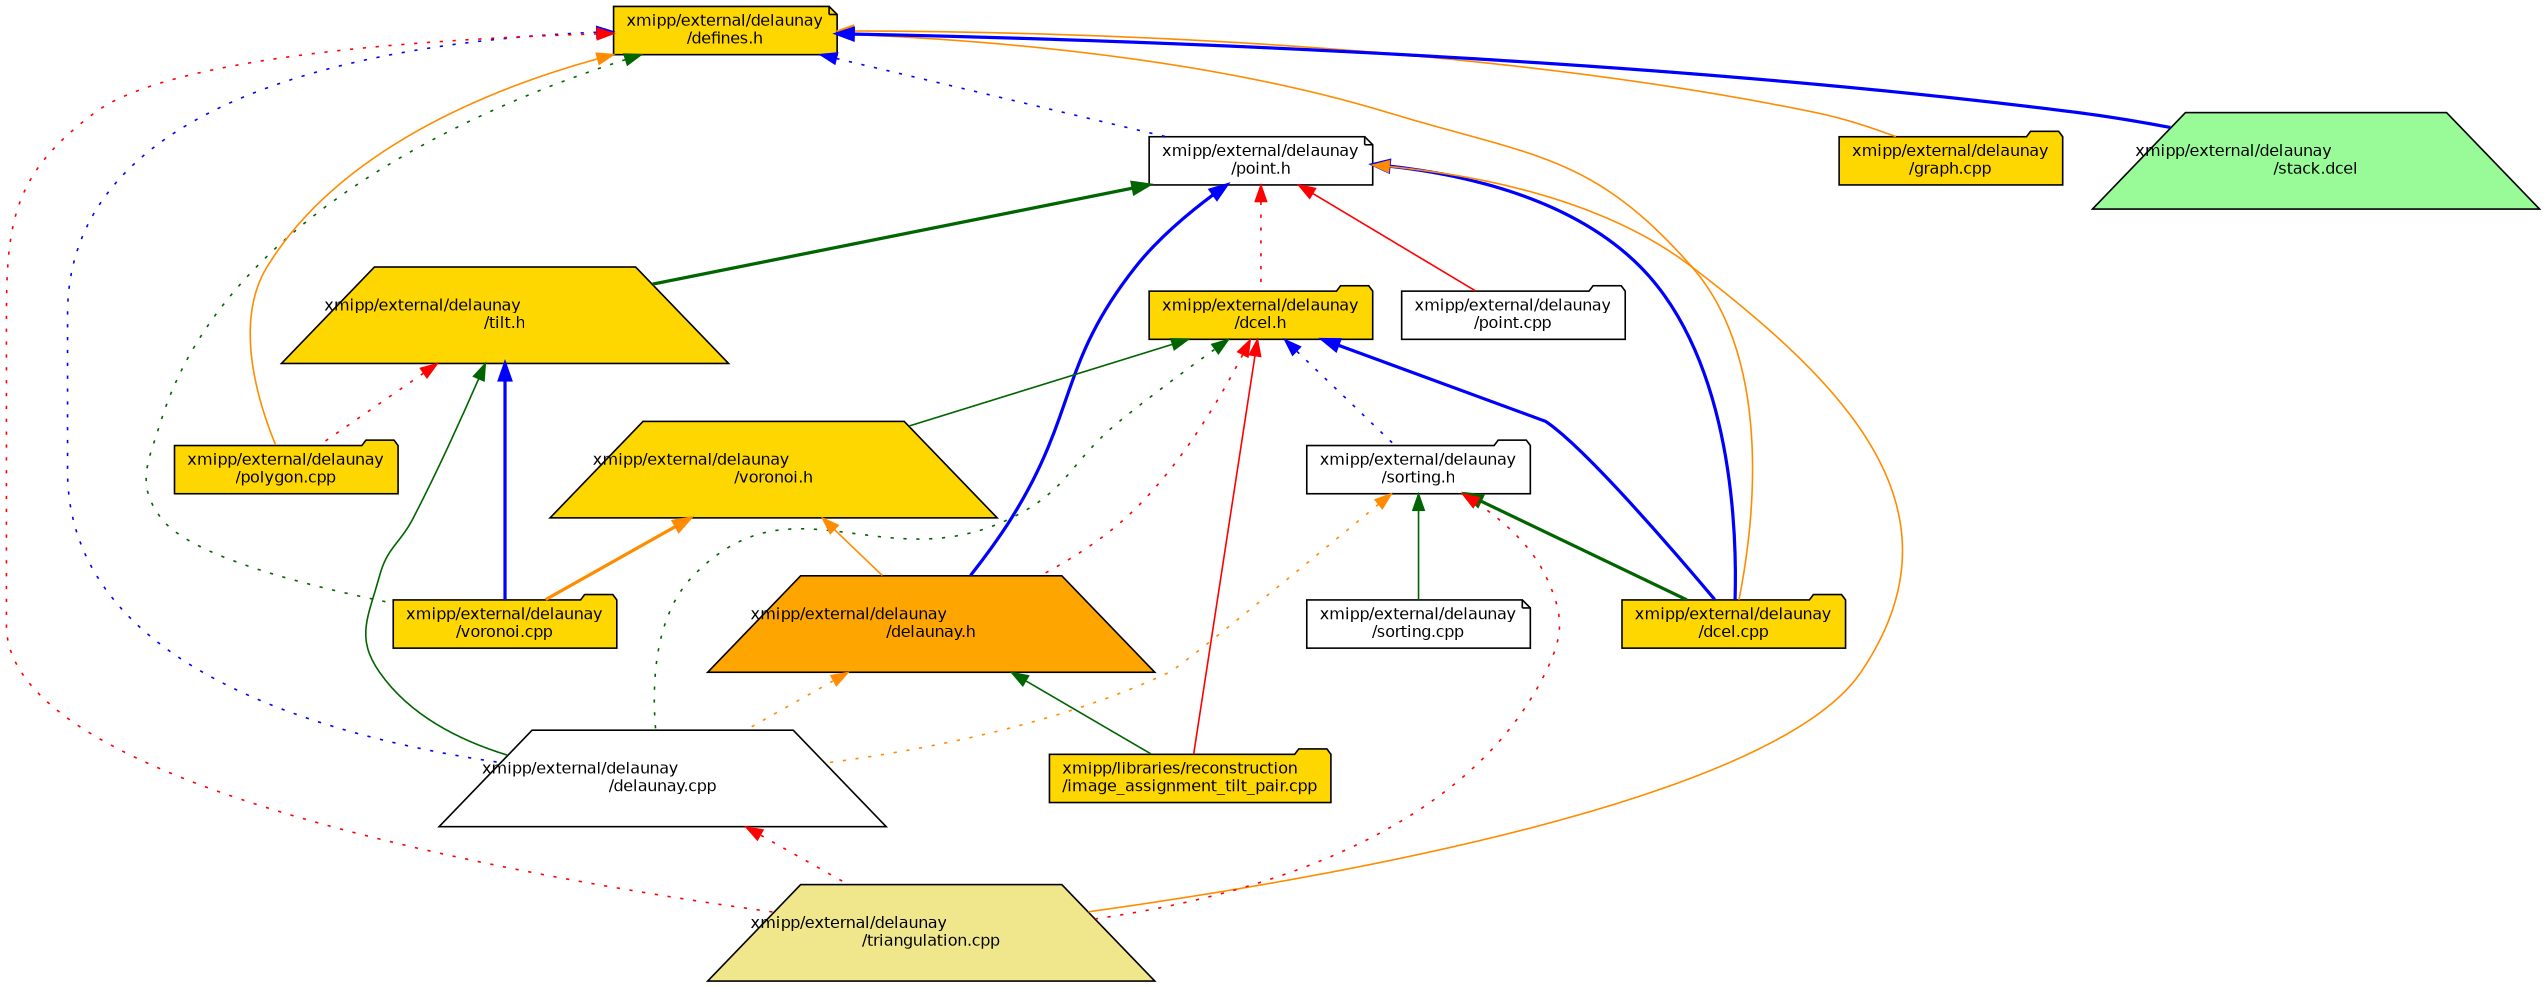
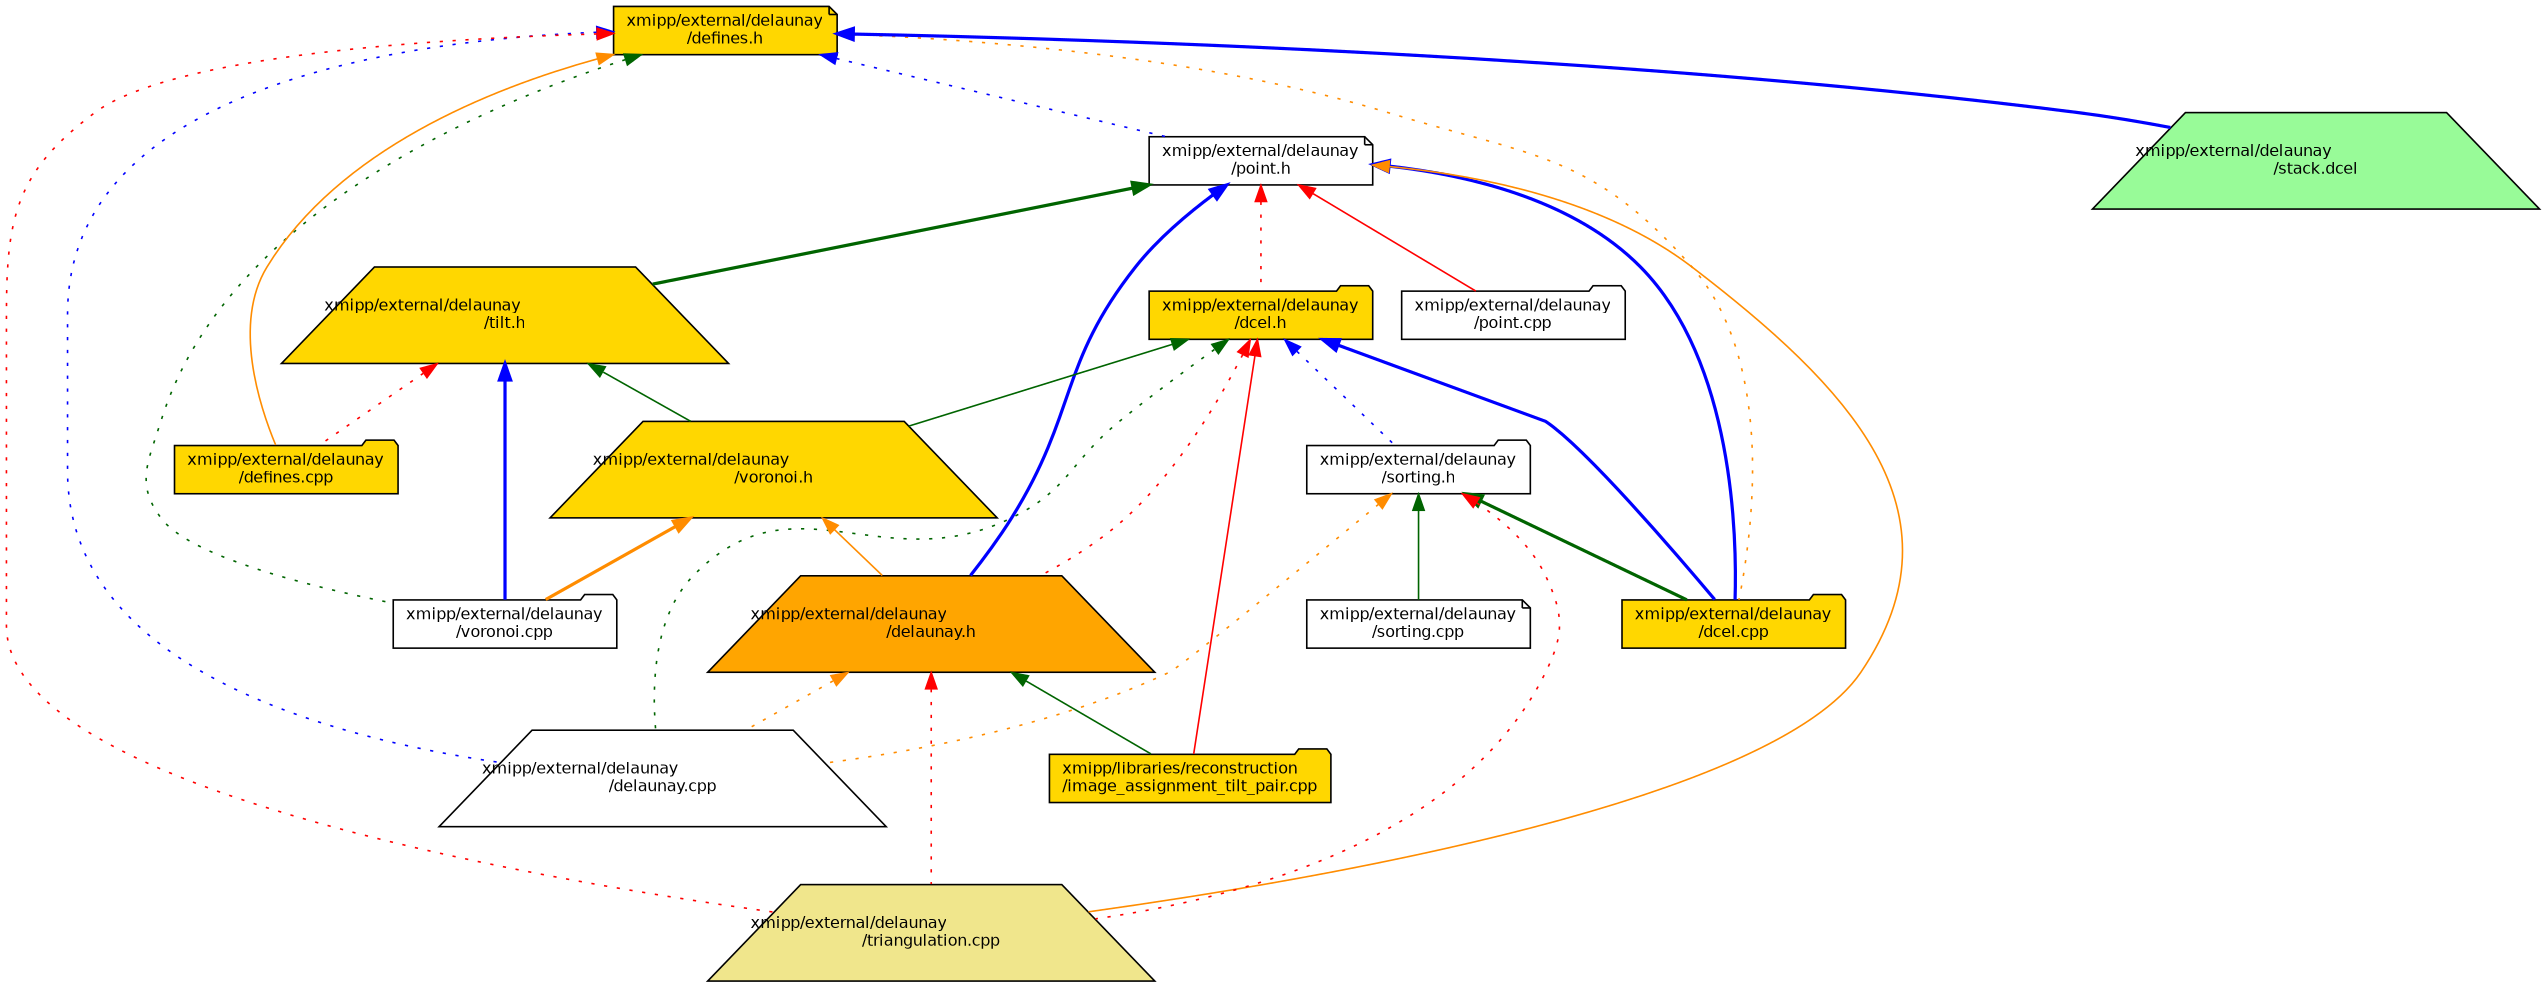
(1462, 134) -> (1462, 134)
(1951, 161) -> none
(286, 470) -> (286, 470)
(378, 581) -> (647, 397)
(505, 624) -> (505, 624)
(805, 860) -> (931, 787)
